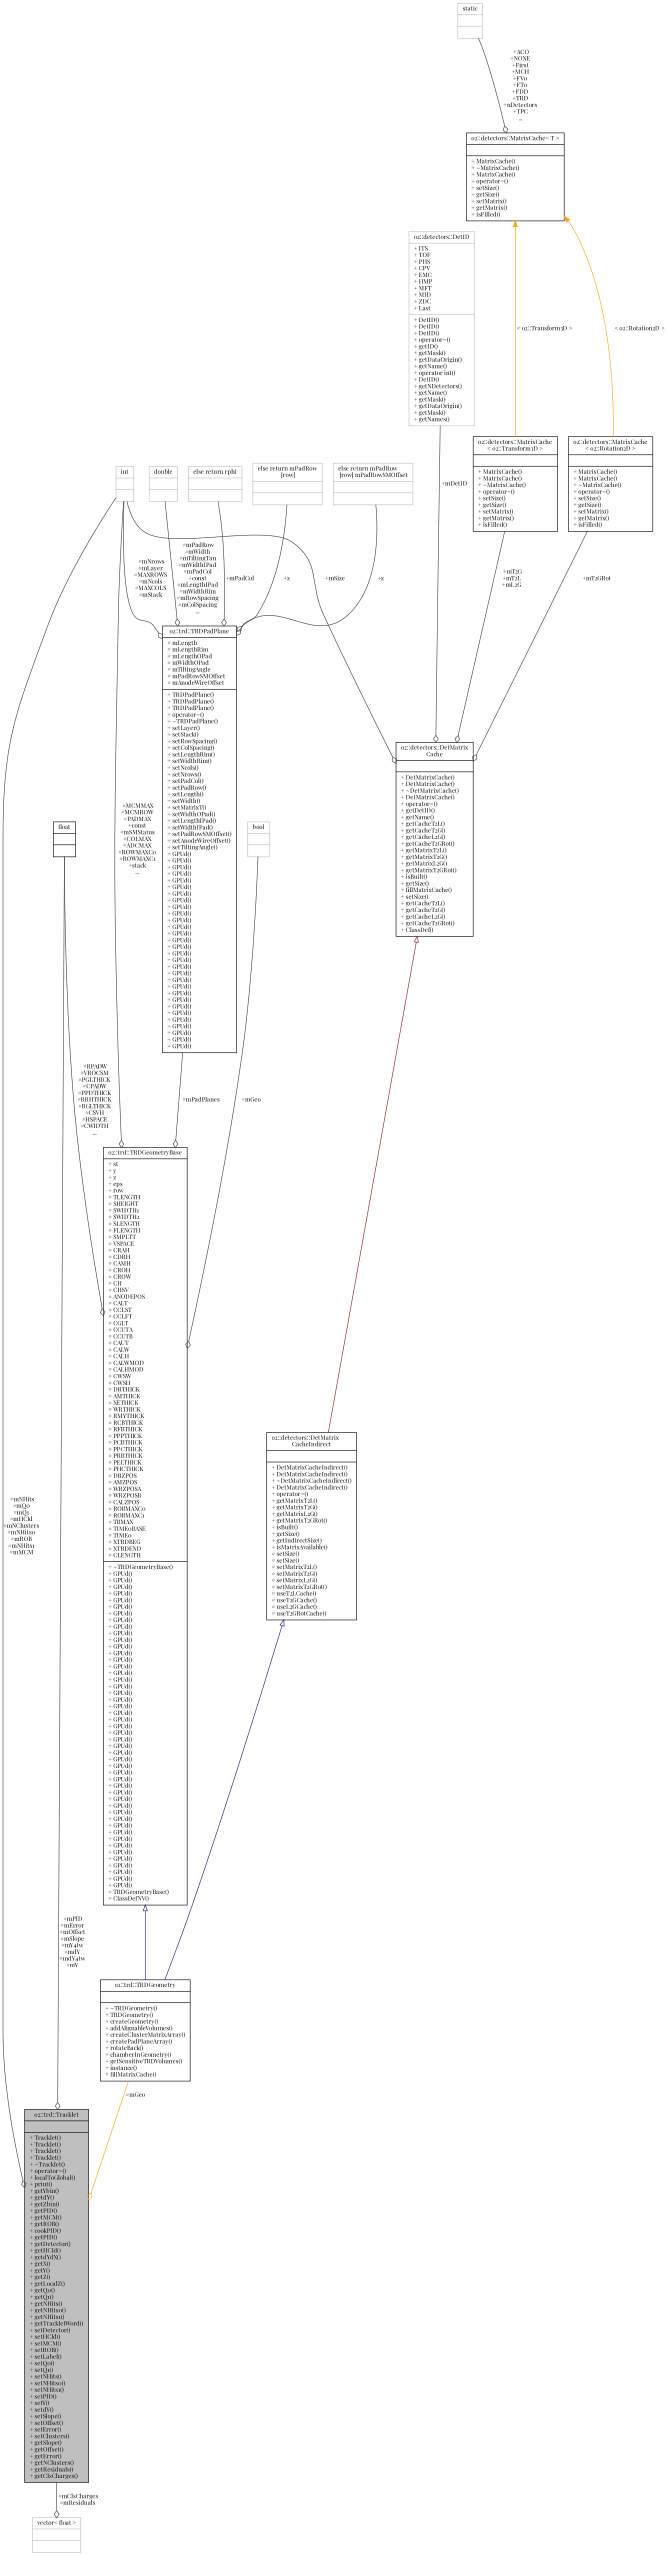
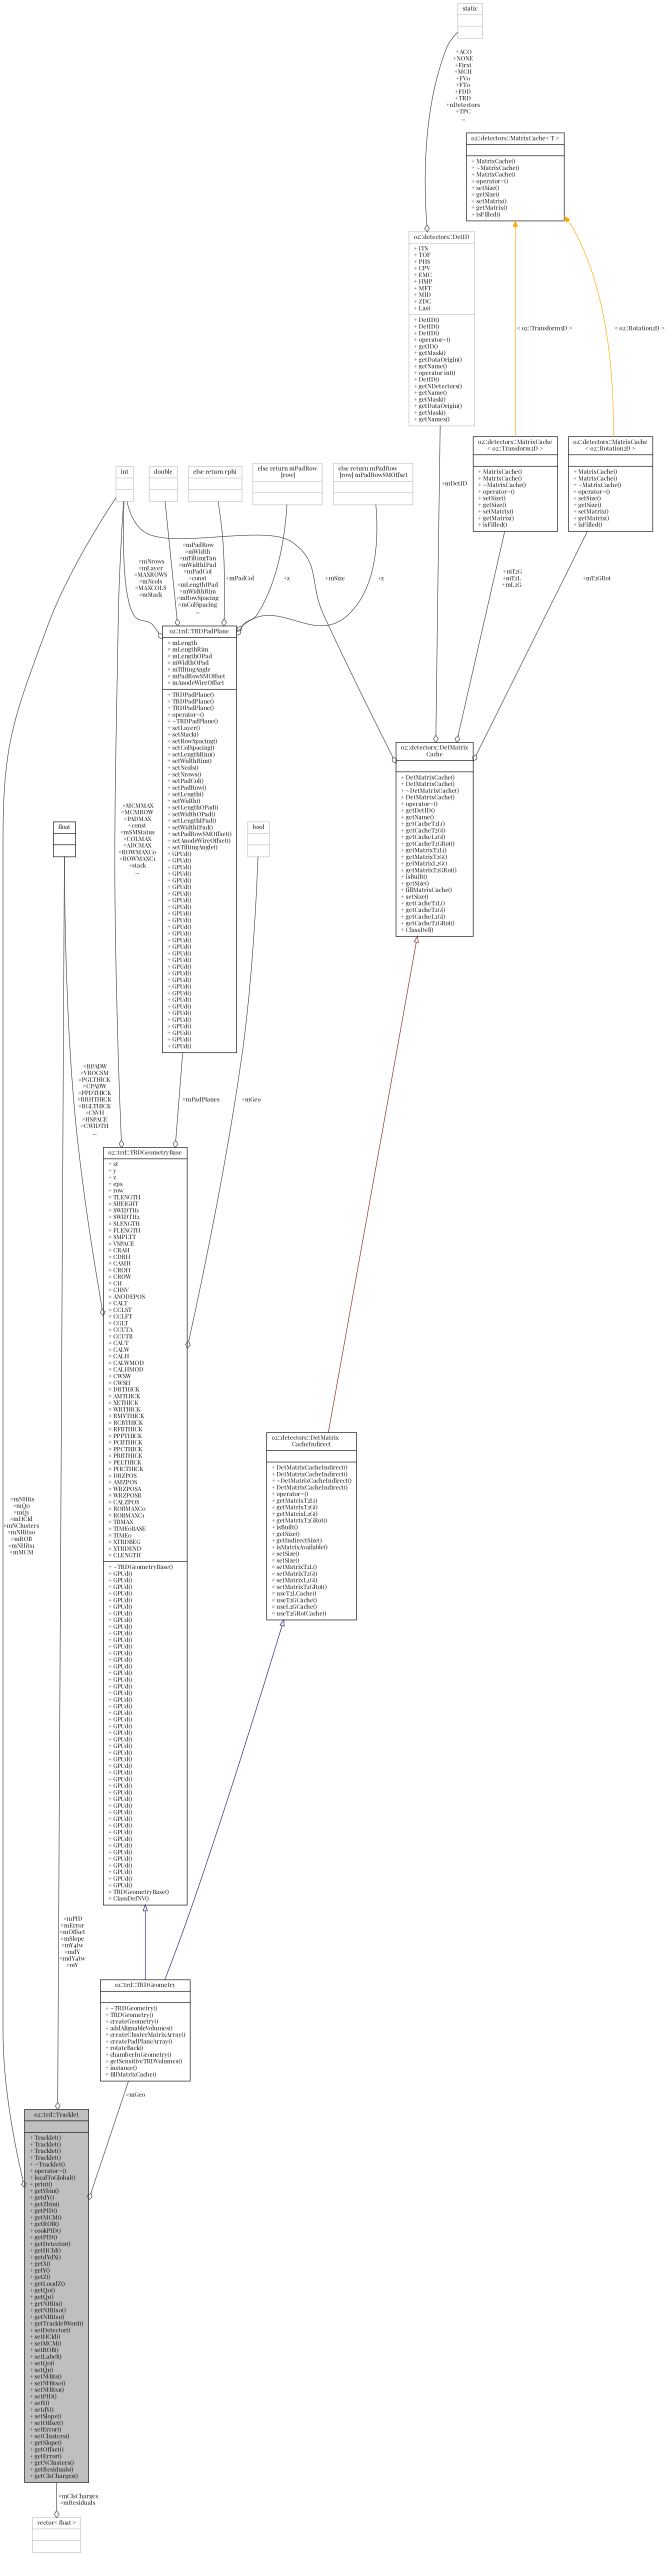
(493, 82) -> (428, 125)
(187, 808) -> (193, 808)
(110, 2137) -> (110, 2137)
